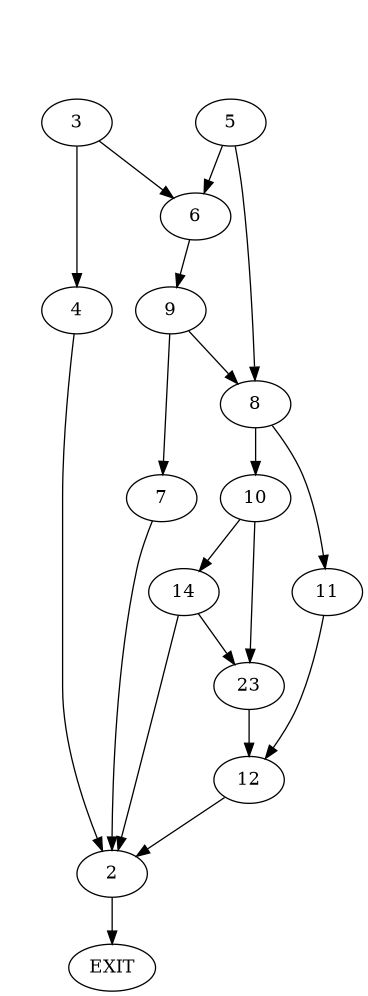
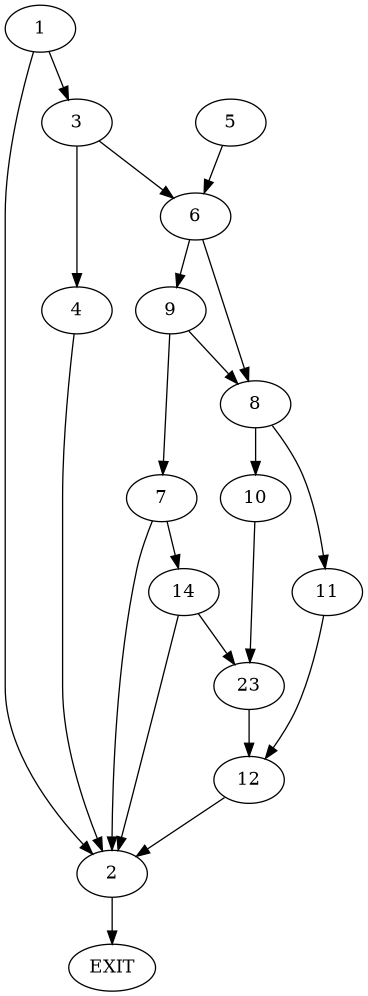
none -> (40, 29)
(248, 256) -> (224, 304)
(224, 540) -> (171, 539)
